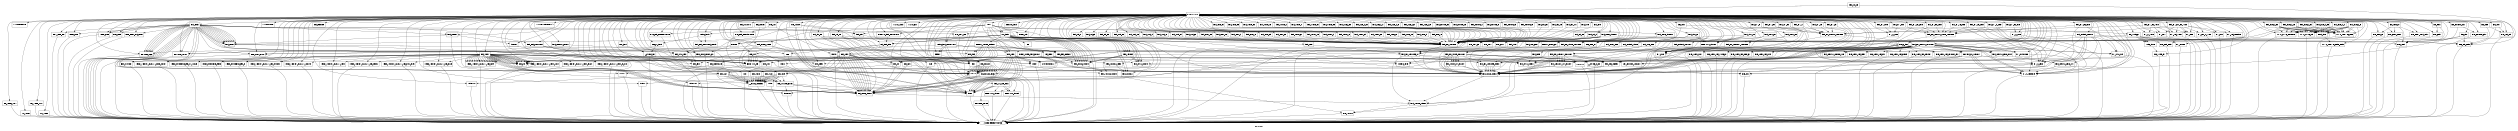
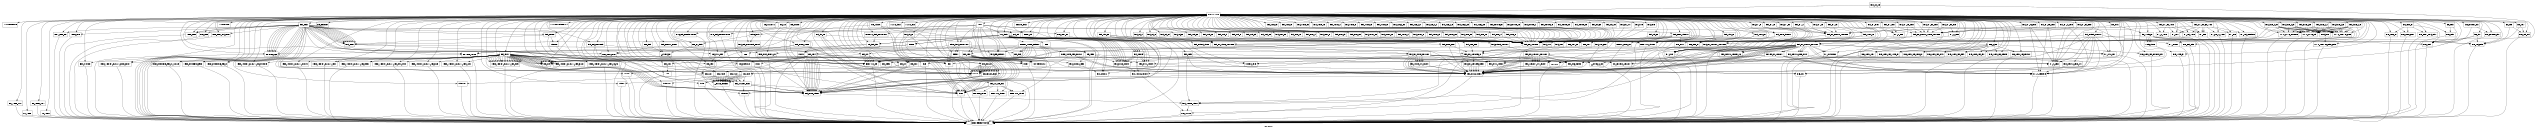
none -> (1005, 18)
